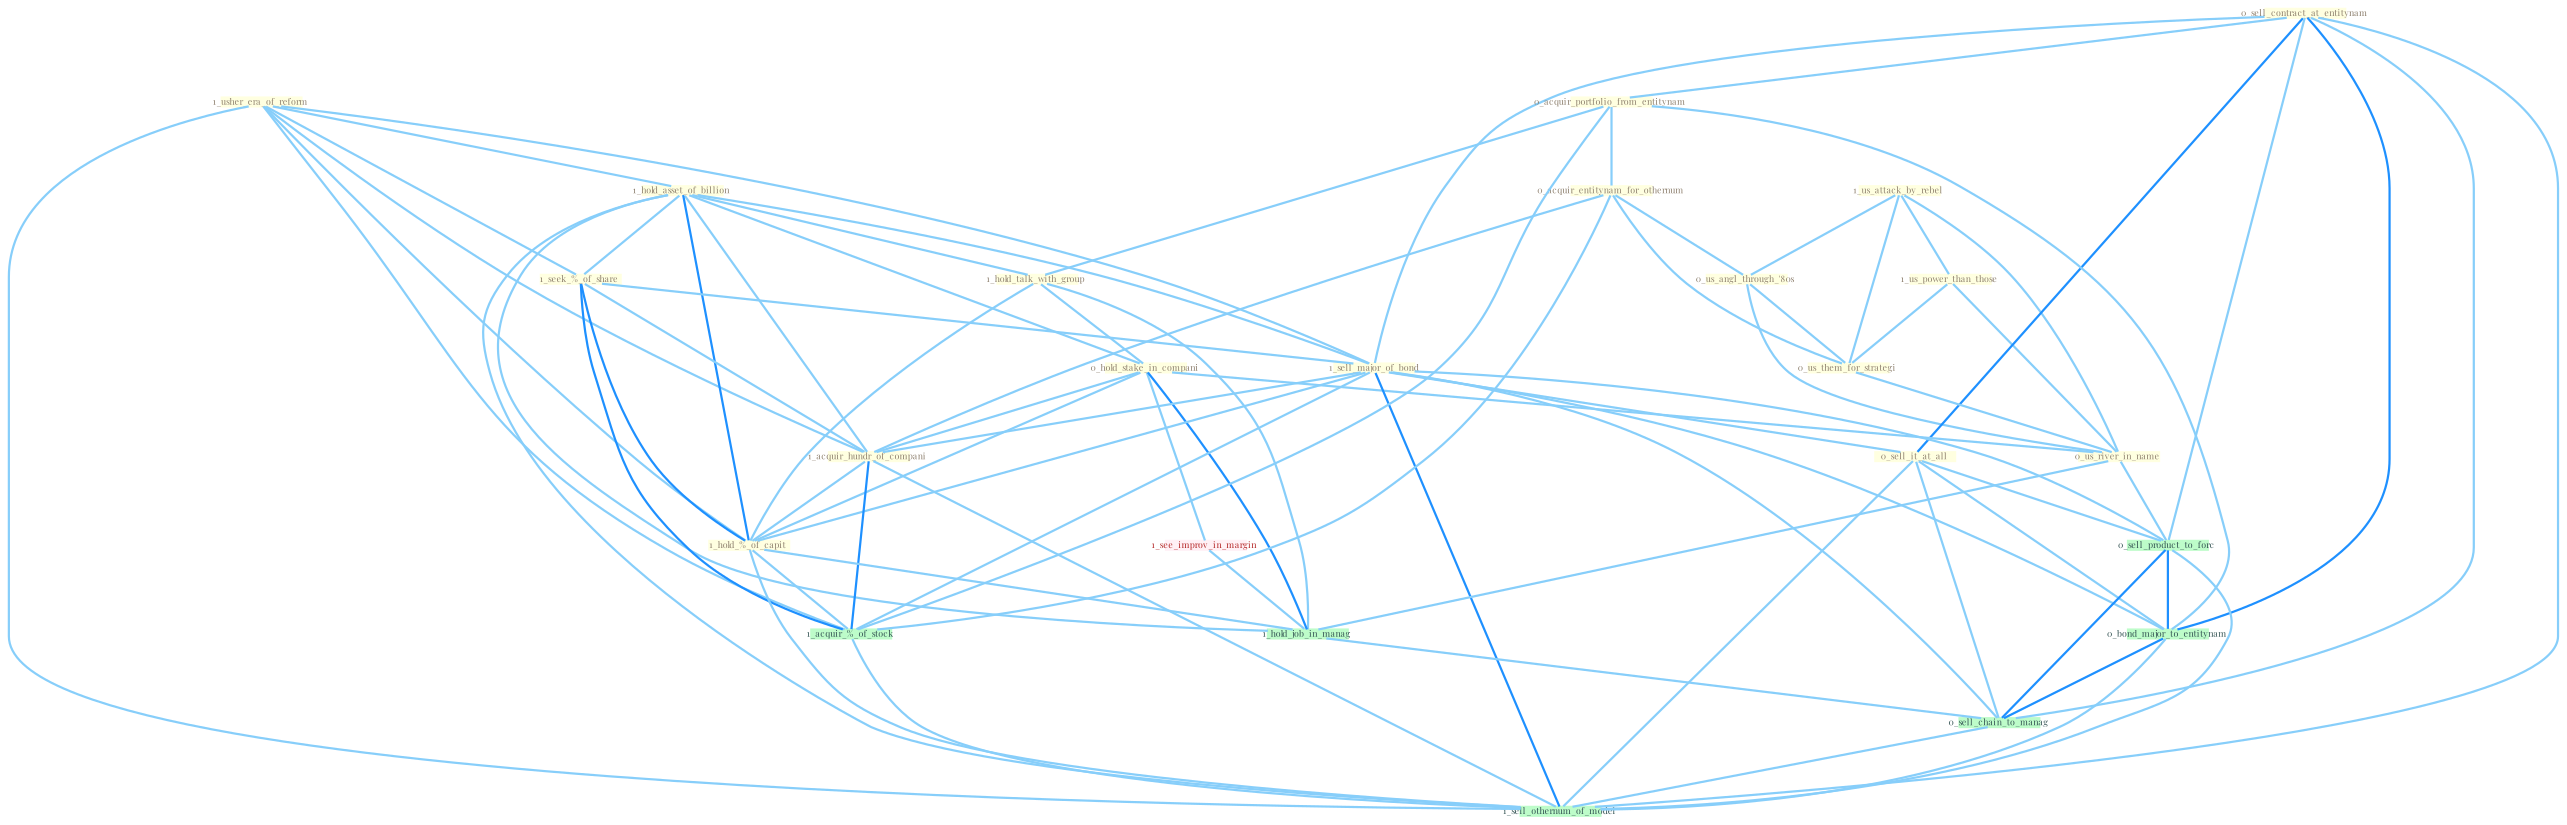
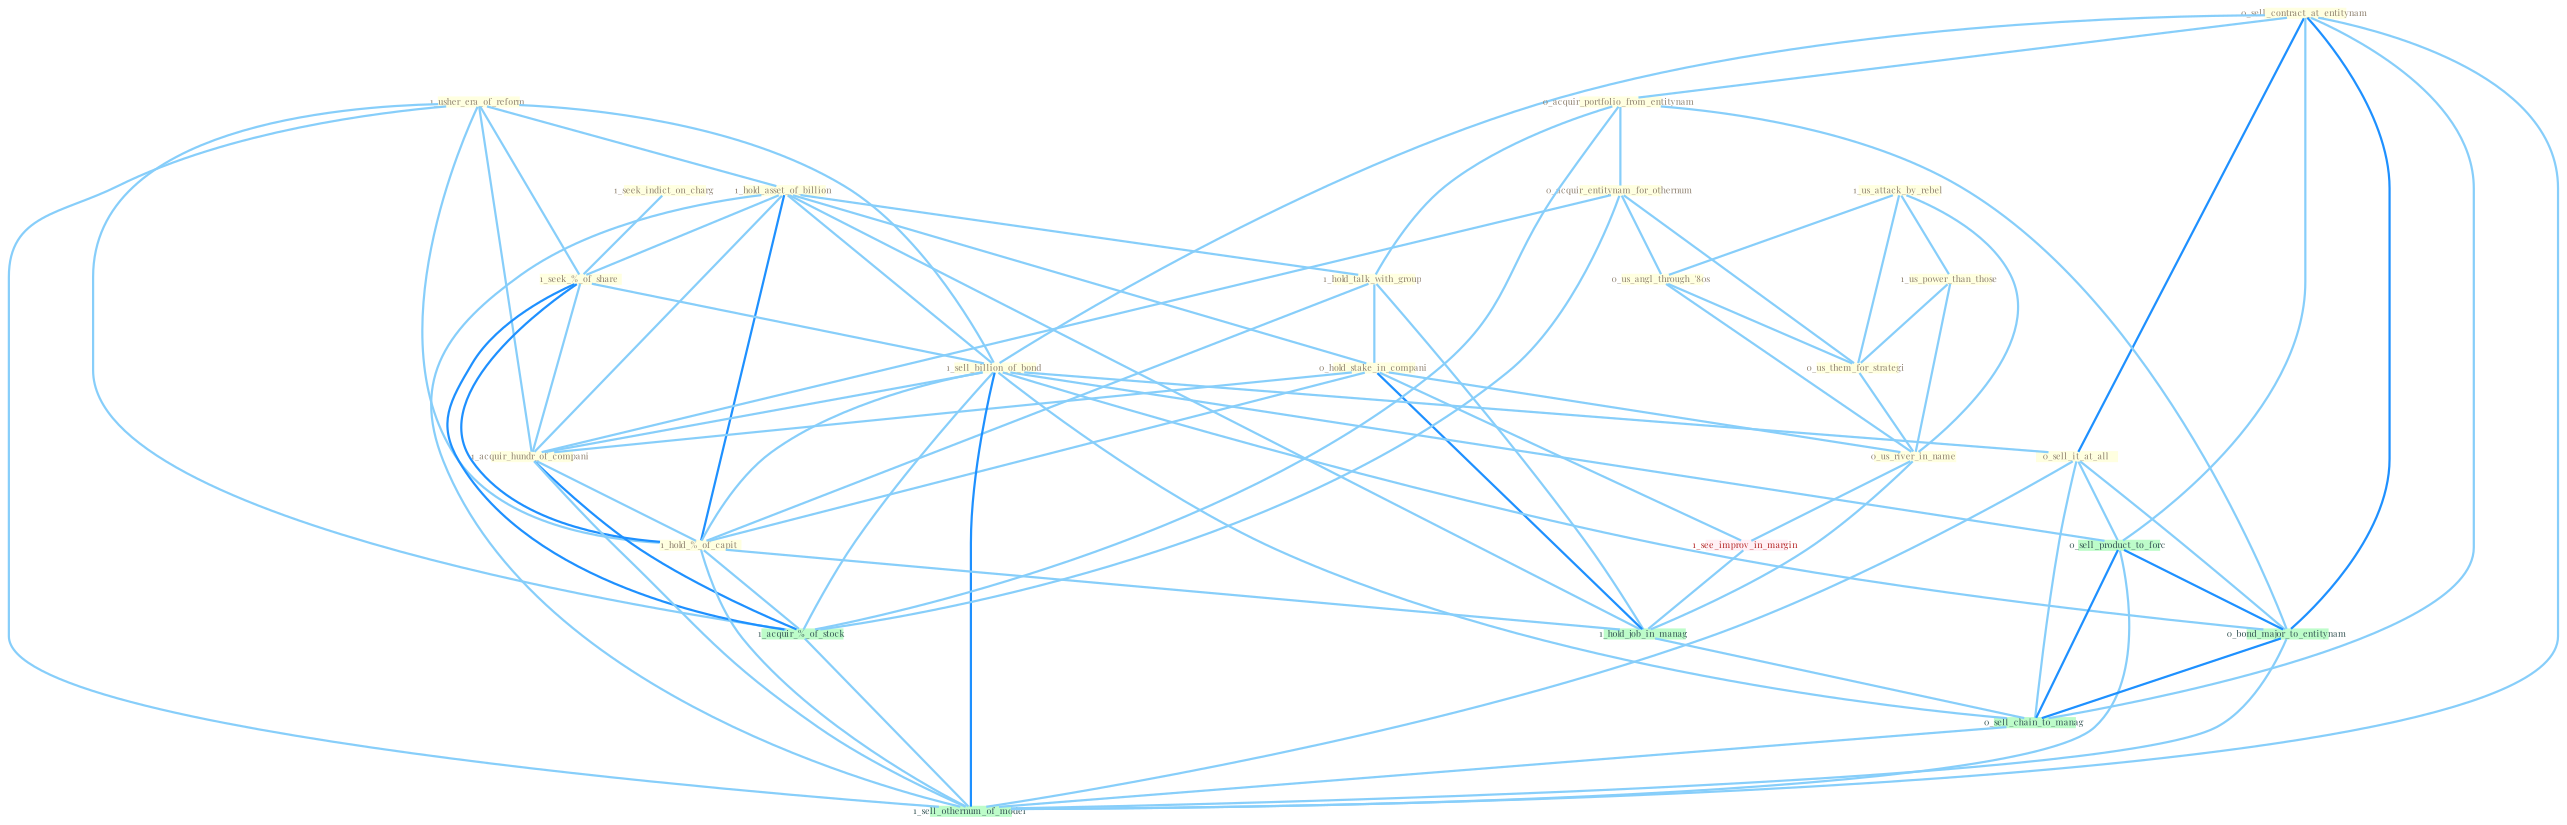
none -> (665, 191)
(1374, 368) -> (995, 368)
(2143, 501) -> (1811, 511)
